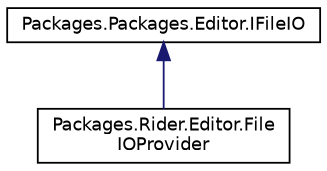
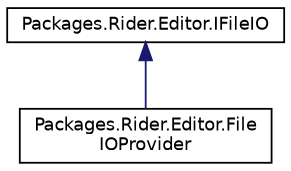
(164, 25) -> (146, 25)
